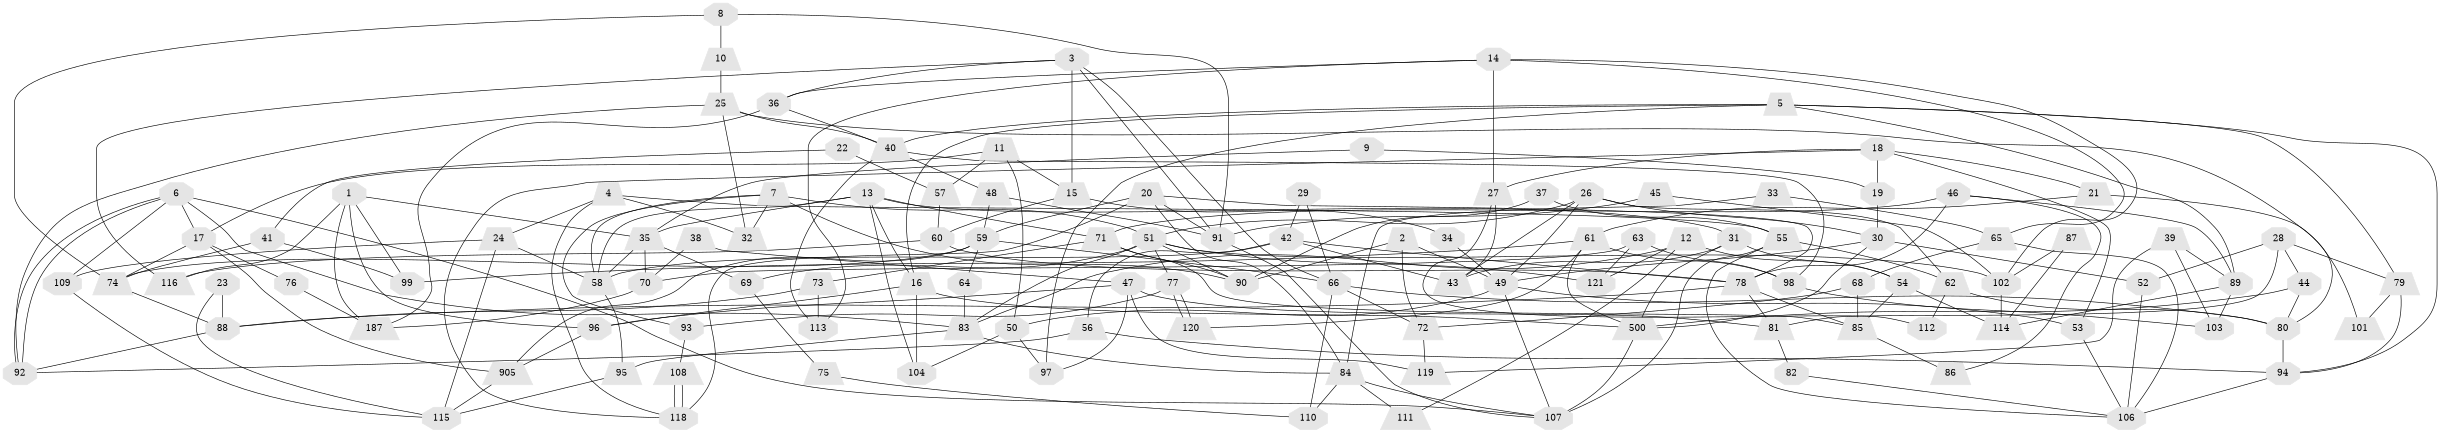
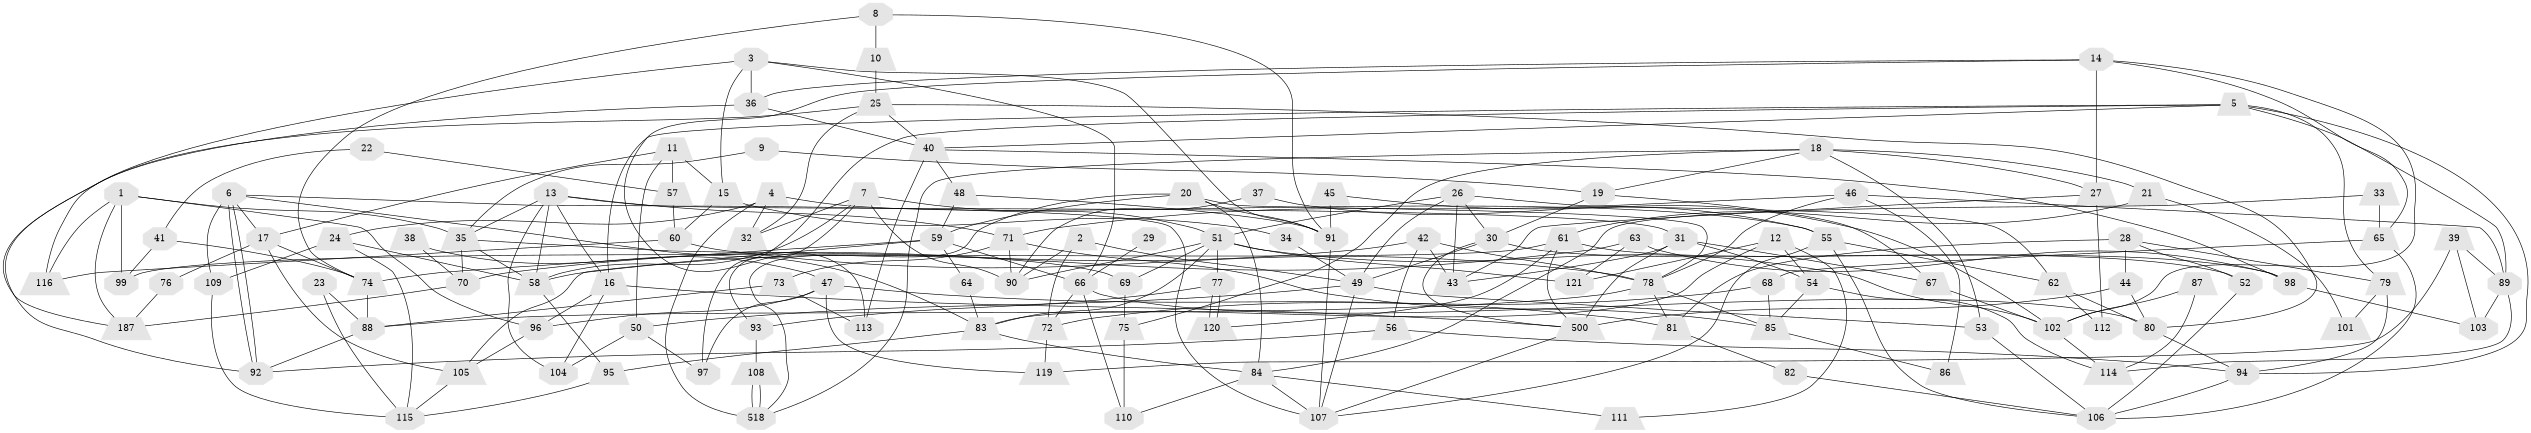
none -> (1467, 174)
(1295, 216) -> none
none -> (1932, 284)
(508, 374) -> (461, 374)
(678, 418) -> (756, 418)
